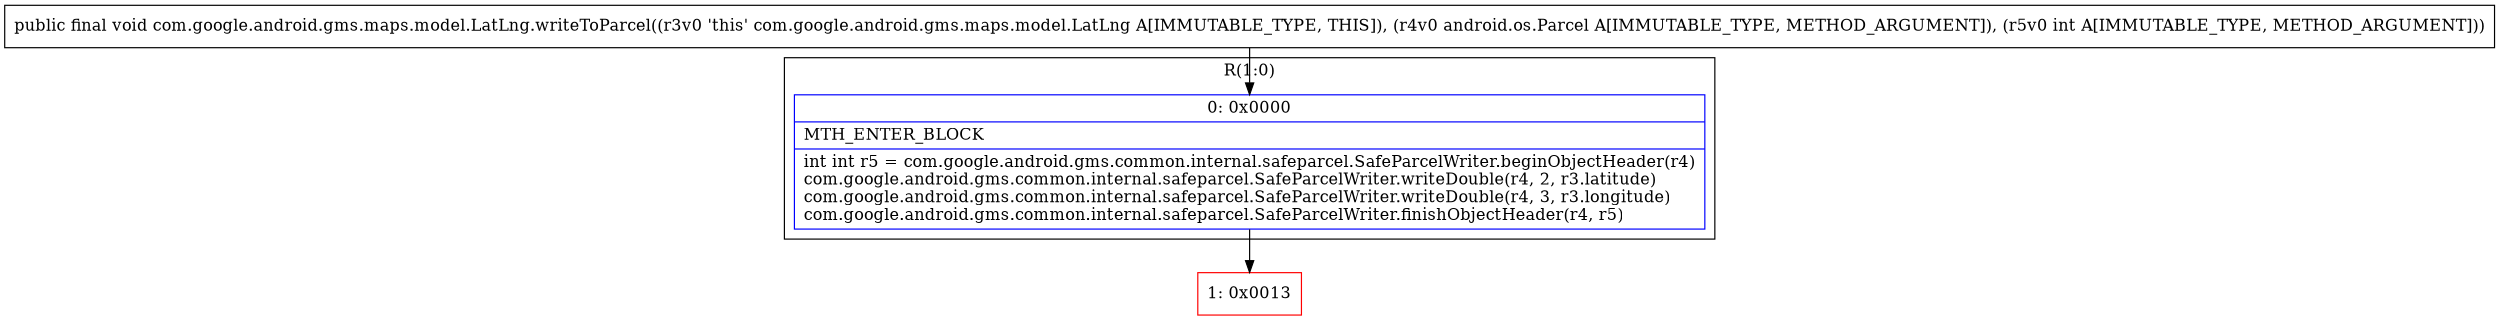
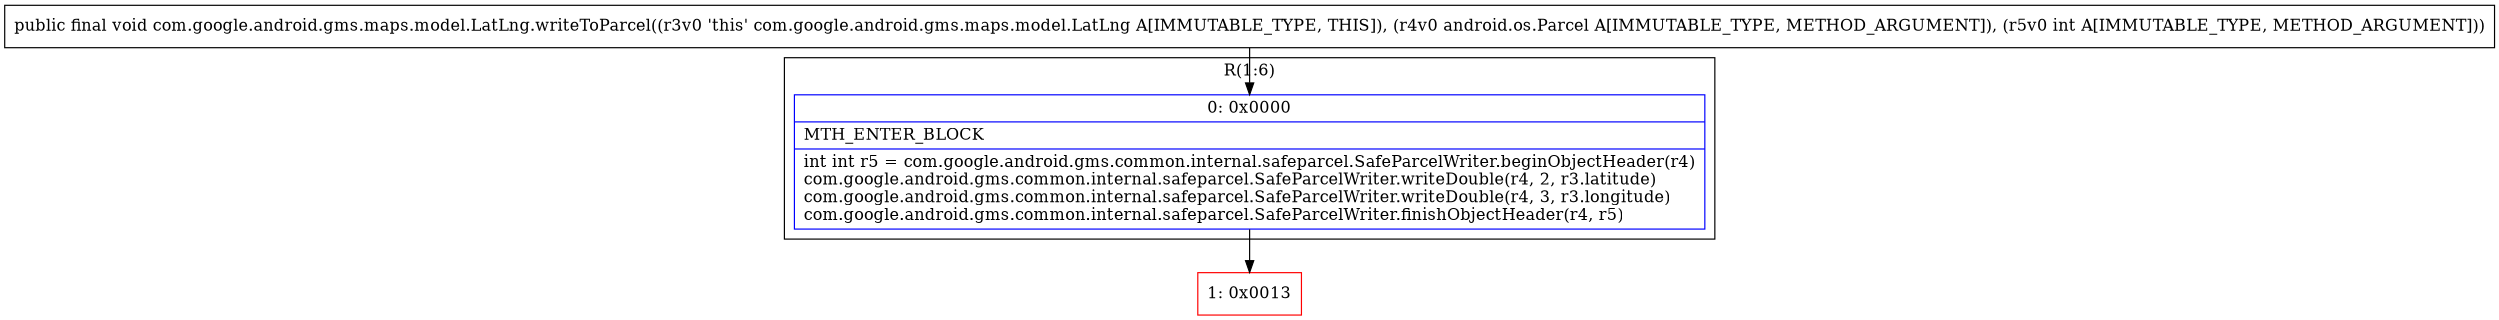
(1250, 71) -> (1250, 71)
